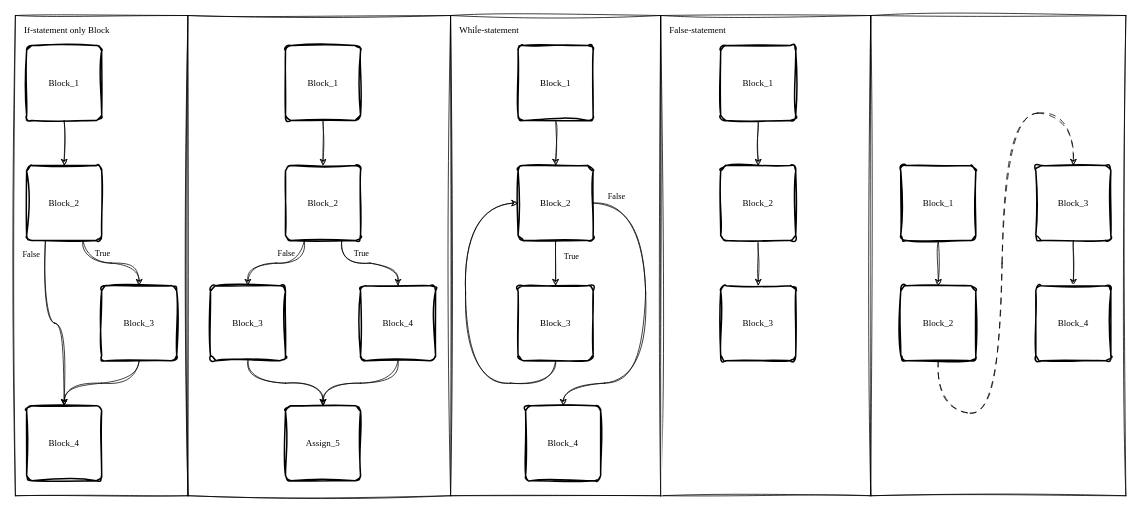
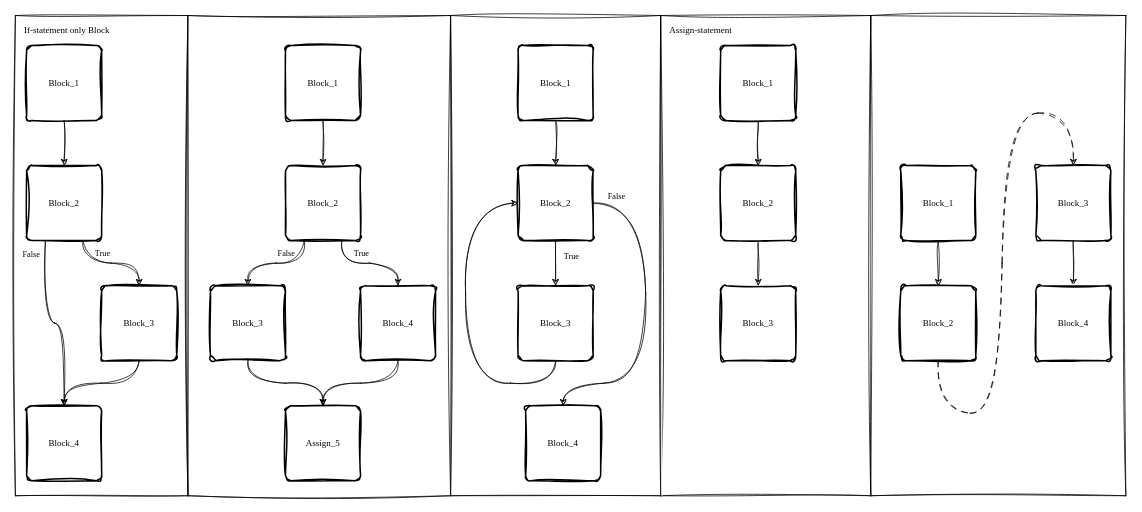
(555, 30) -> none
(706, 30) -> (709, 30)
